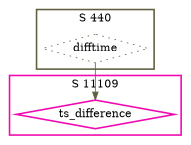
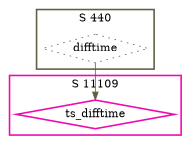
(95, 114) -> (95, 114)
